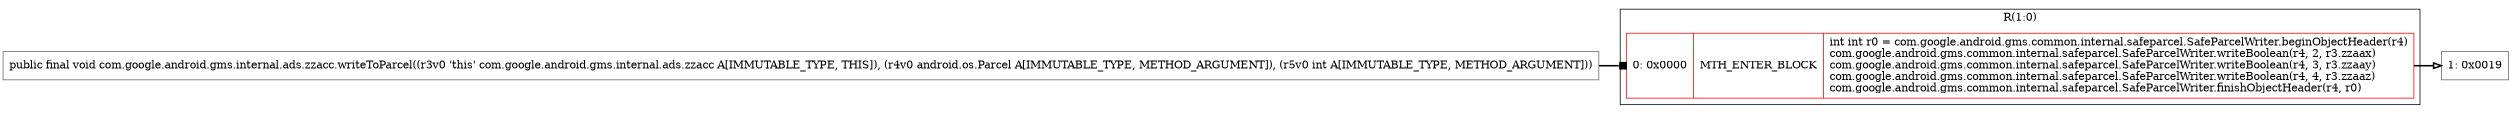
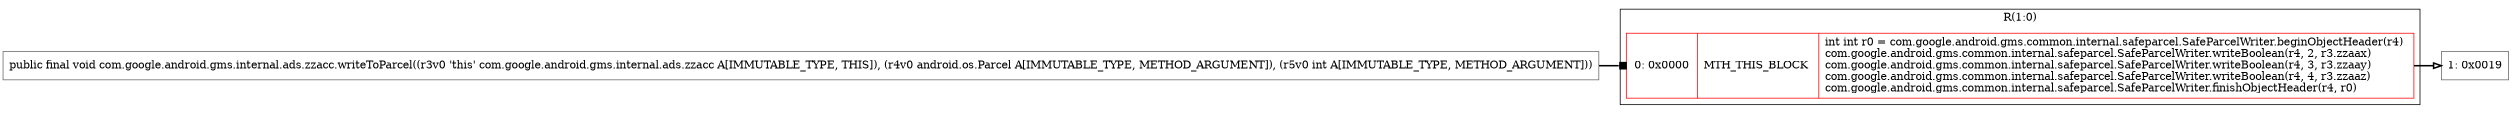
(1758, 65) -> (1756, 65)
